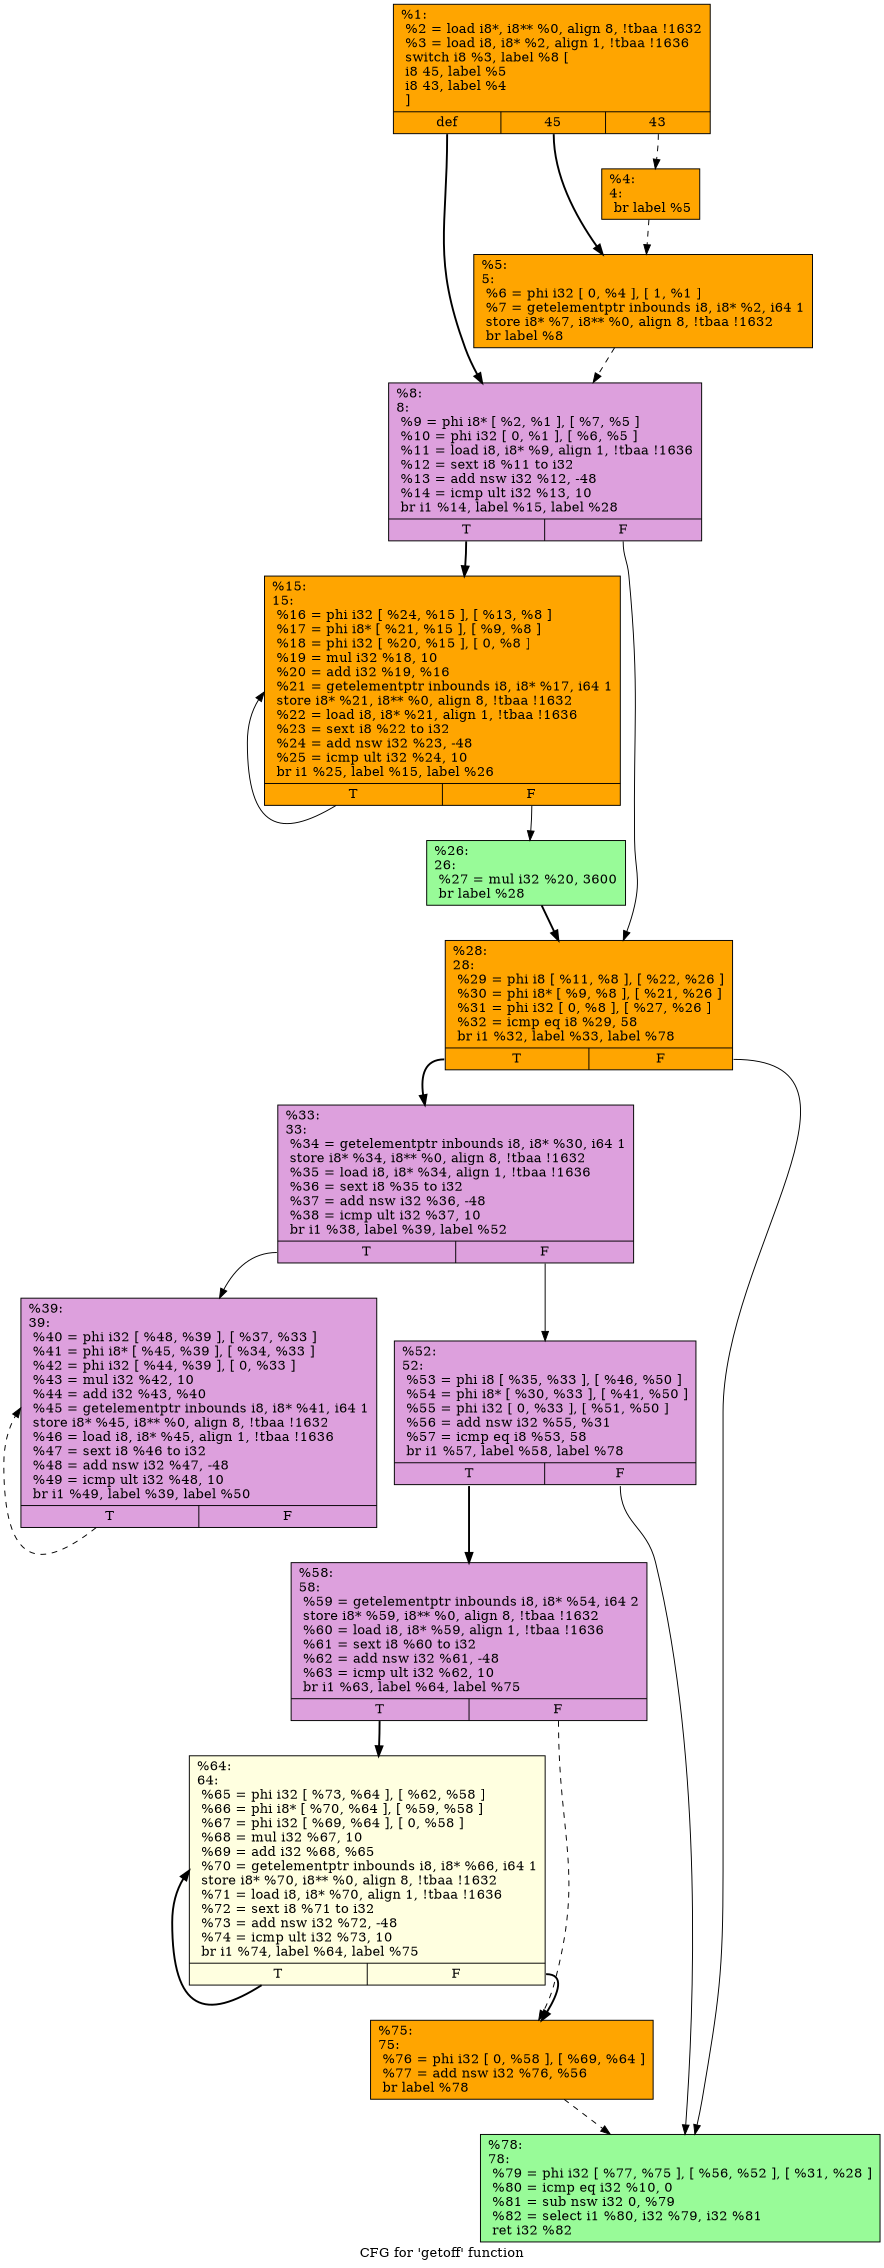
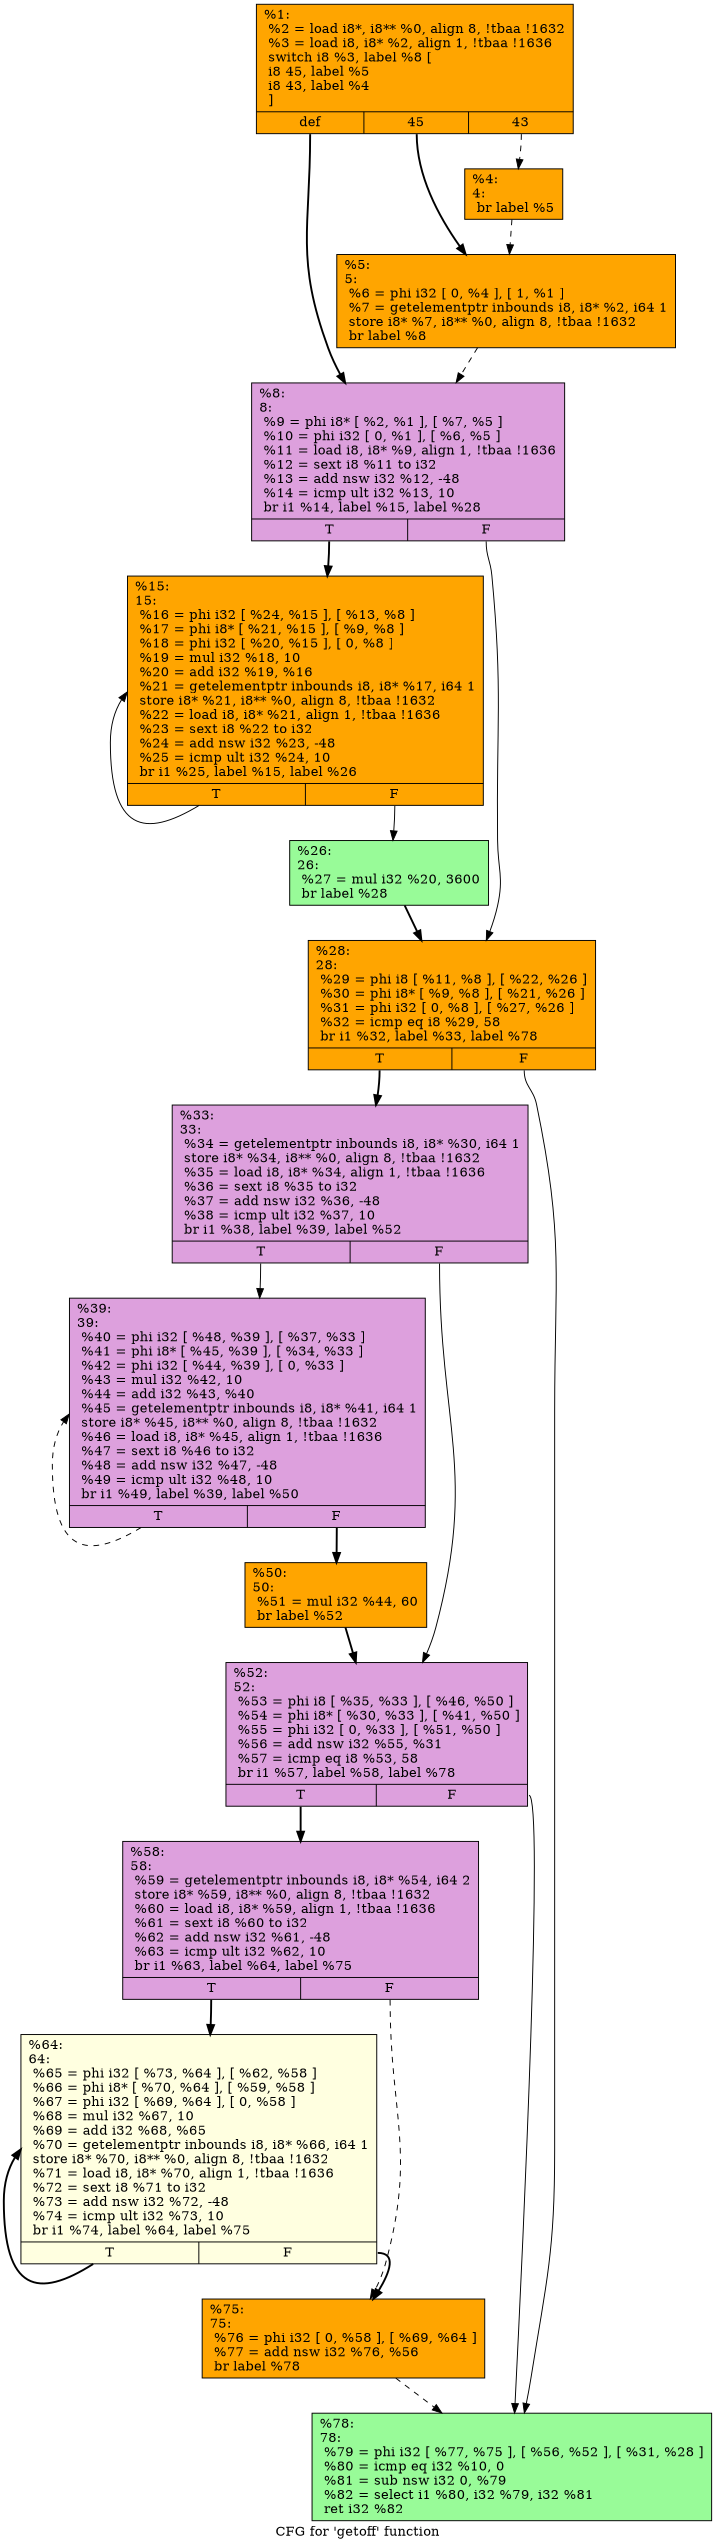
none -> (336, 1595)
